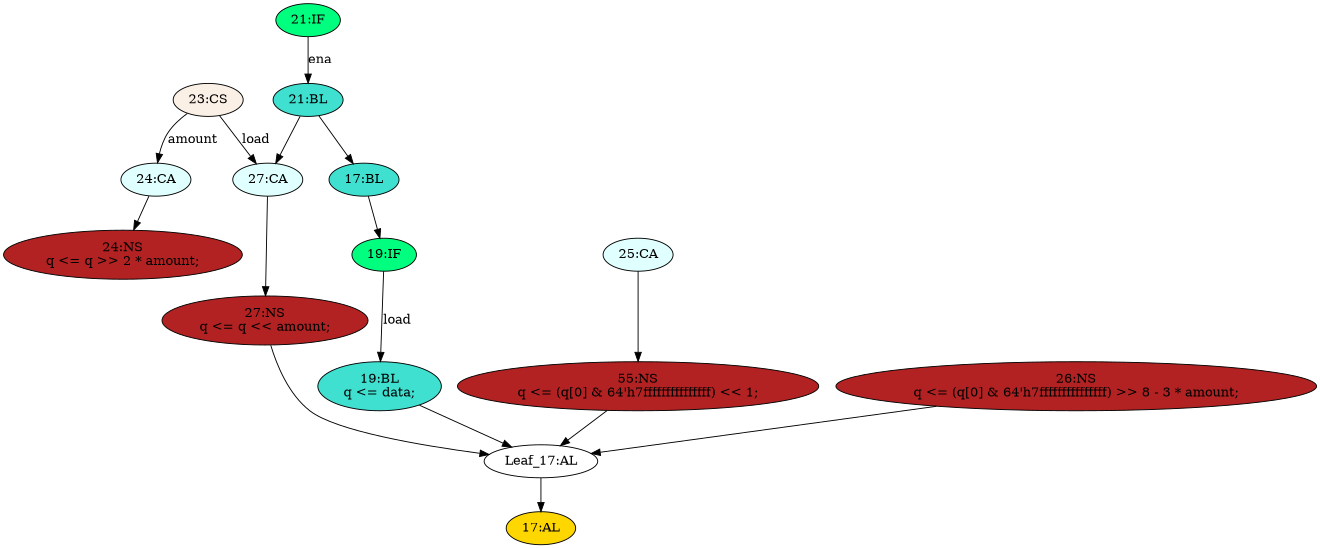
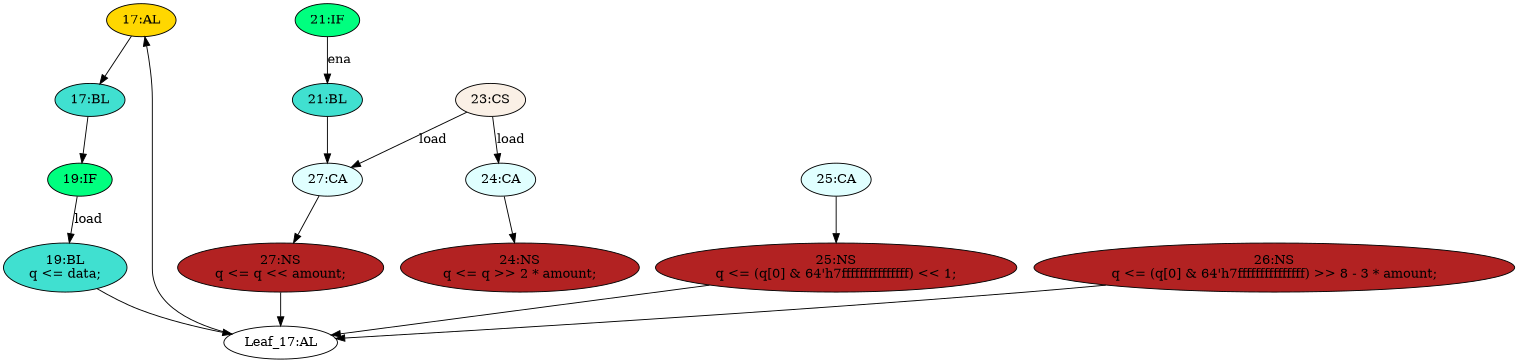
(333, 136) -> (118, 56)
(193, 140) -> (511, 140)
(638, 386) -> (836, 268)
